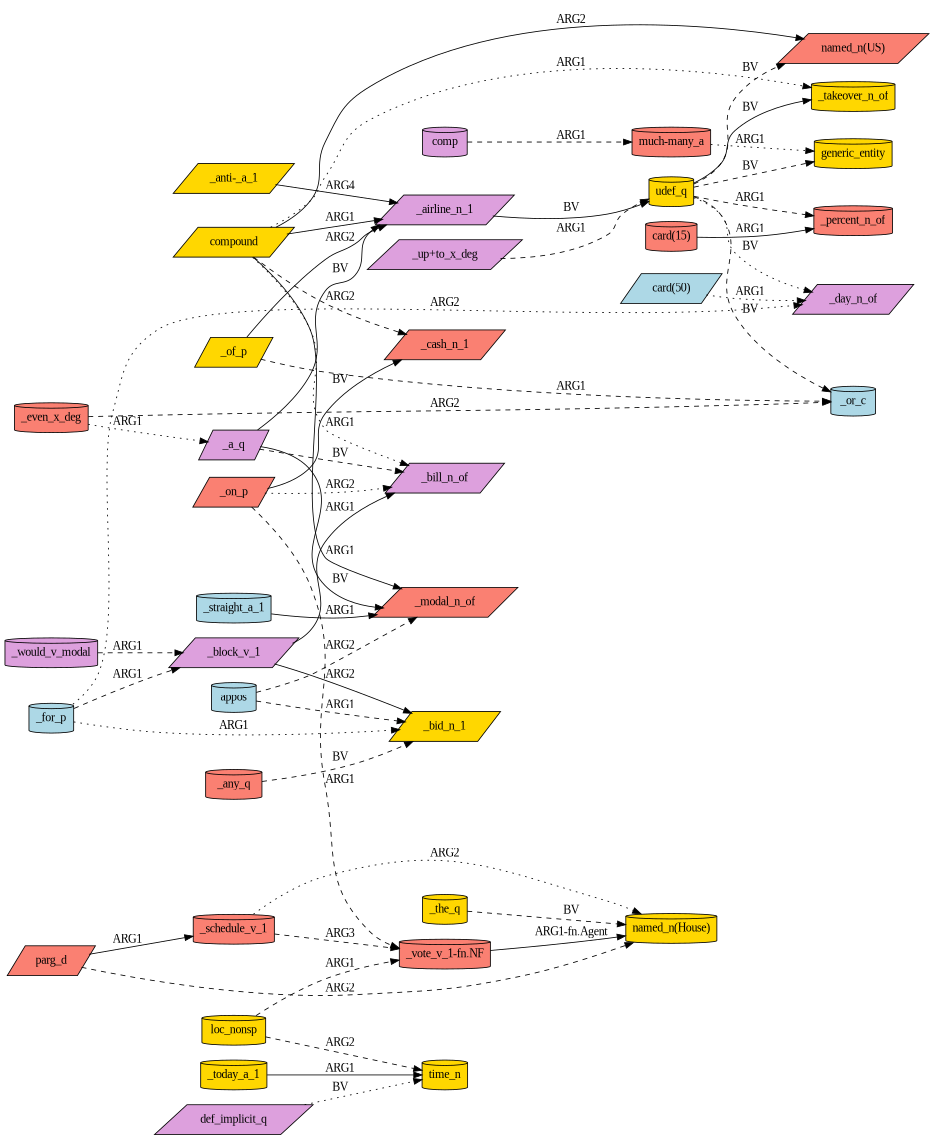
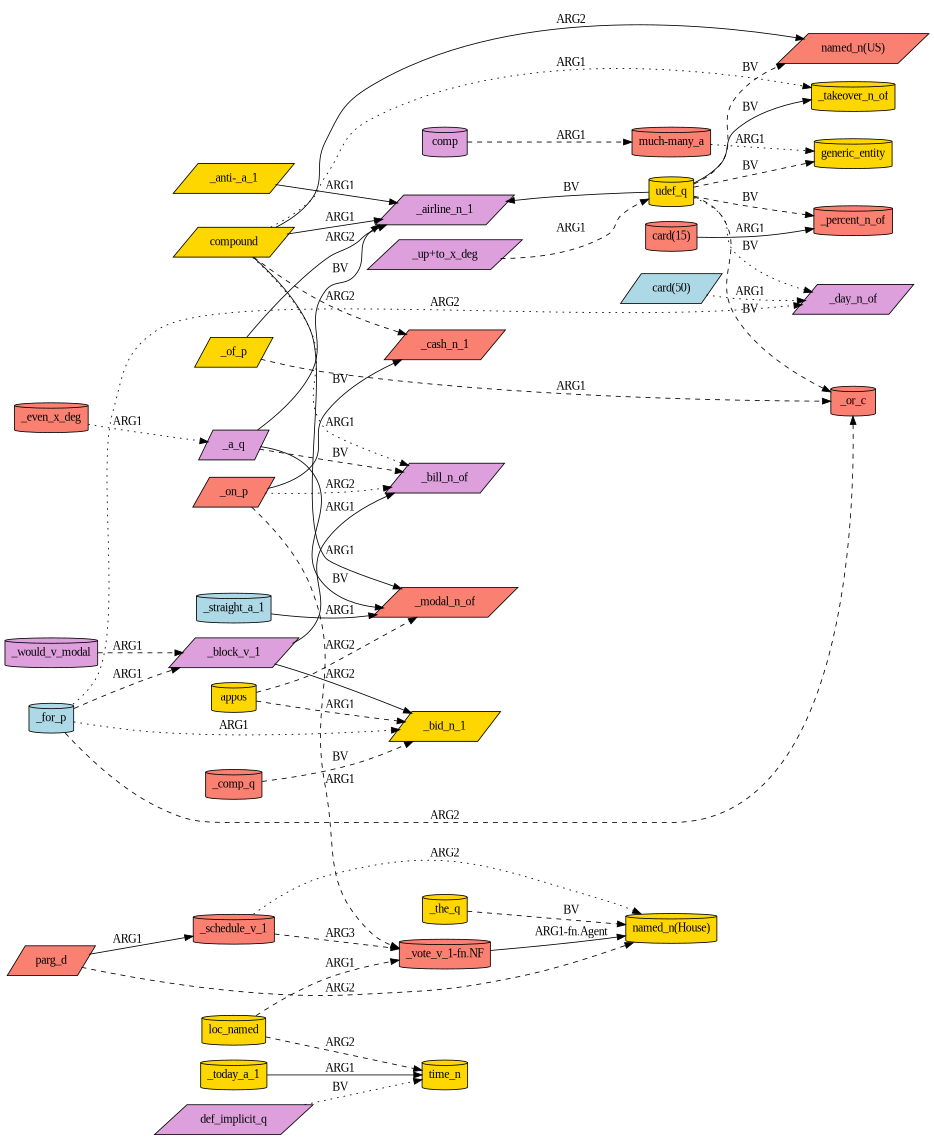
(340, 186) -> (340, 186)
(750, 198) -> (750, 198)
(568, 218) -> (582, 195)
(853, 401) -> (853, 401)
(455, 411) -> (594, 822)
(234, 697) -> (234, 697)
(234, 784) -> (234, 784)
(234, 1030) -> (234, 1030)
